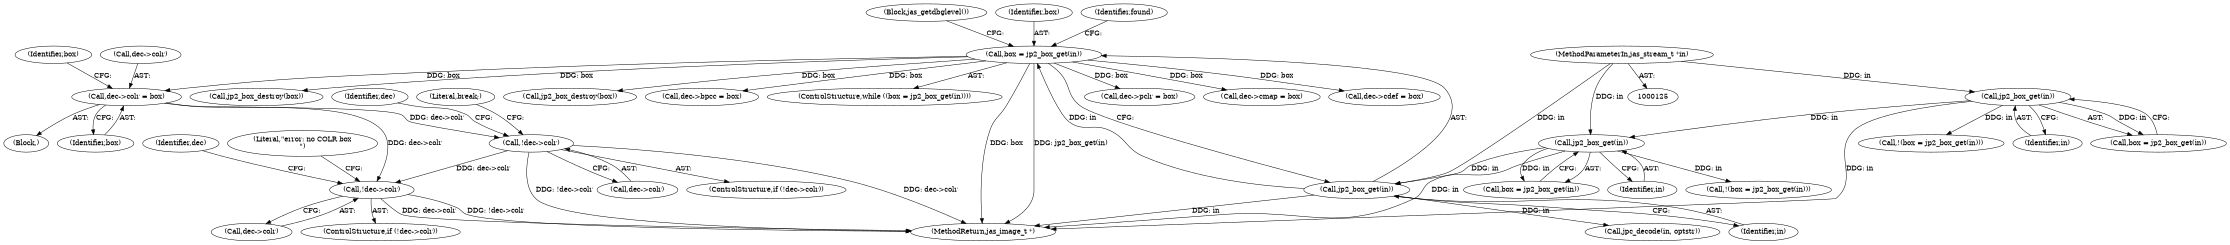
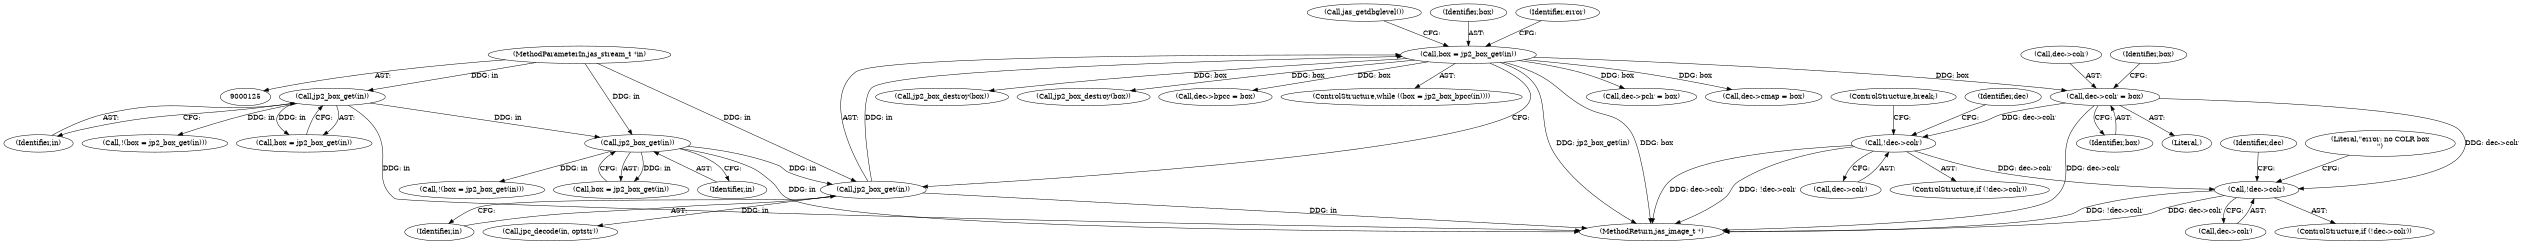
(926, 13) -> (1364, 13)
(1124, 13) -> (1558, 13)
(456, 97) -> (1894, 97)
(885, 97) -> (1402, 97)
(1384, 97) -> none
(1653, 97) -> (246, 97)
(26, 143) -> (2187, 143)
none -> (1945, 219)
